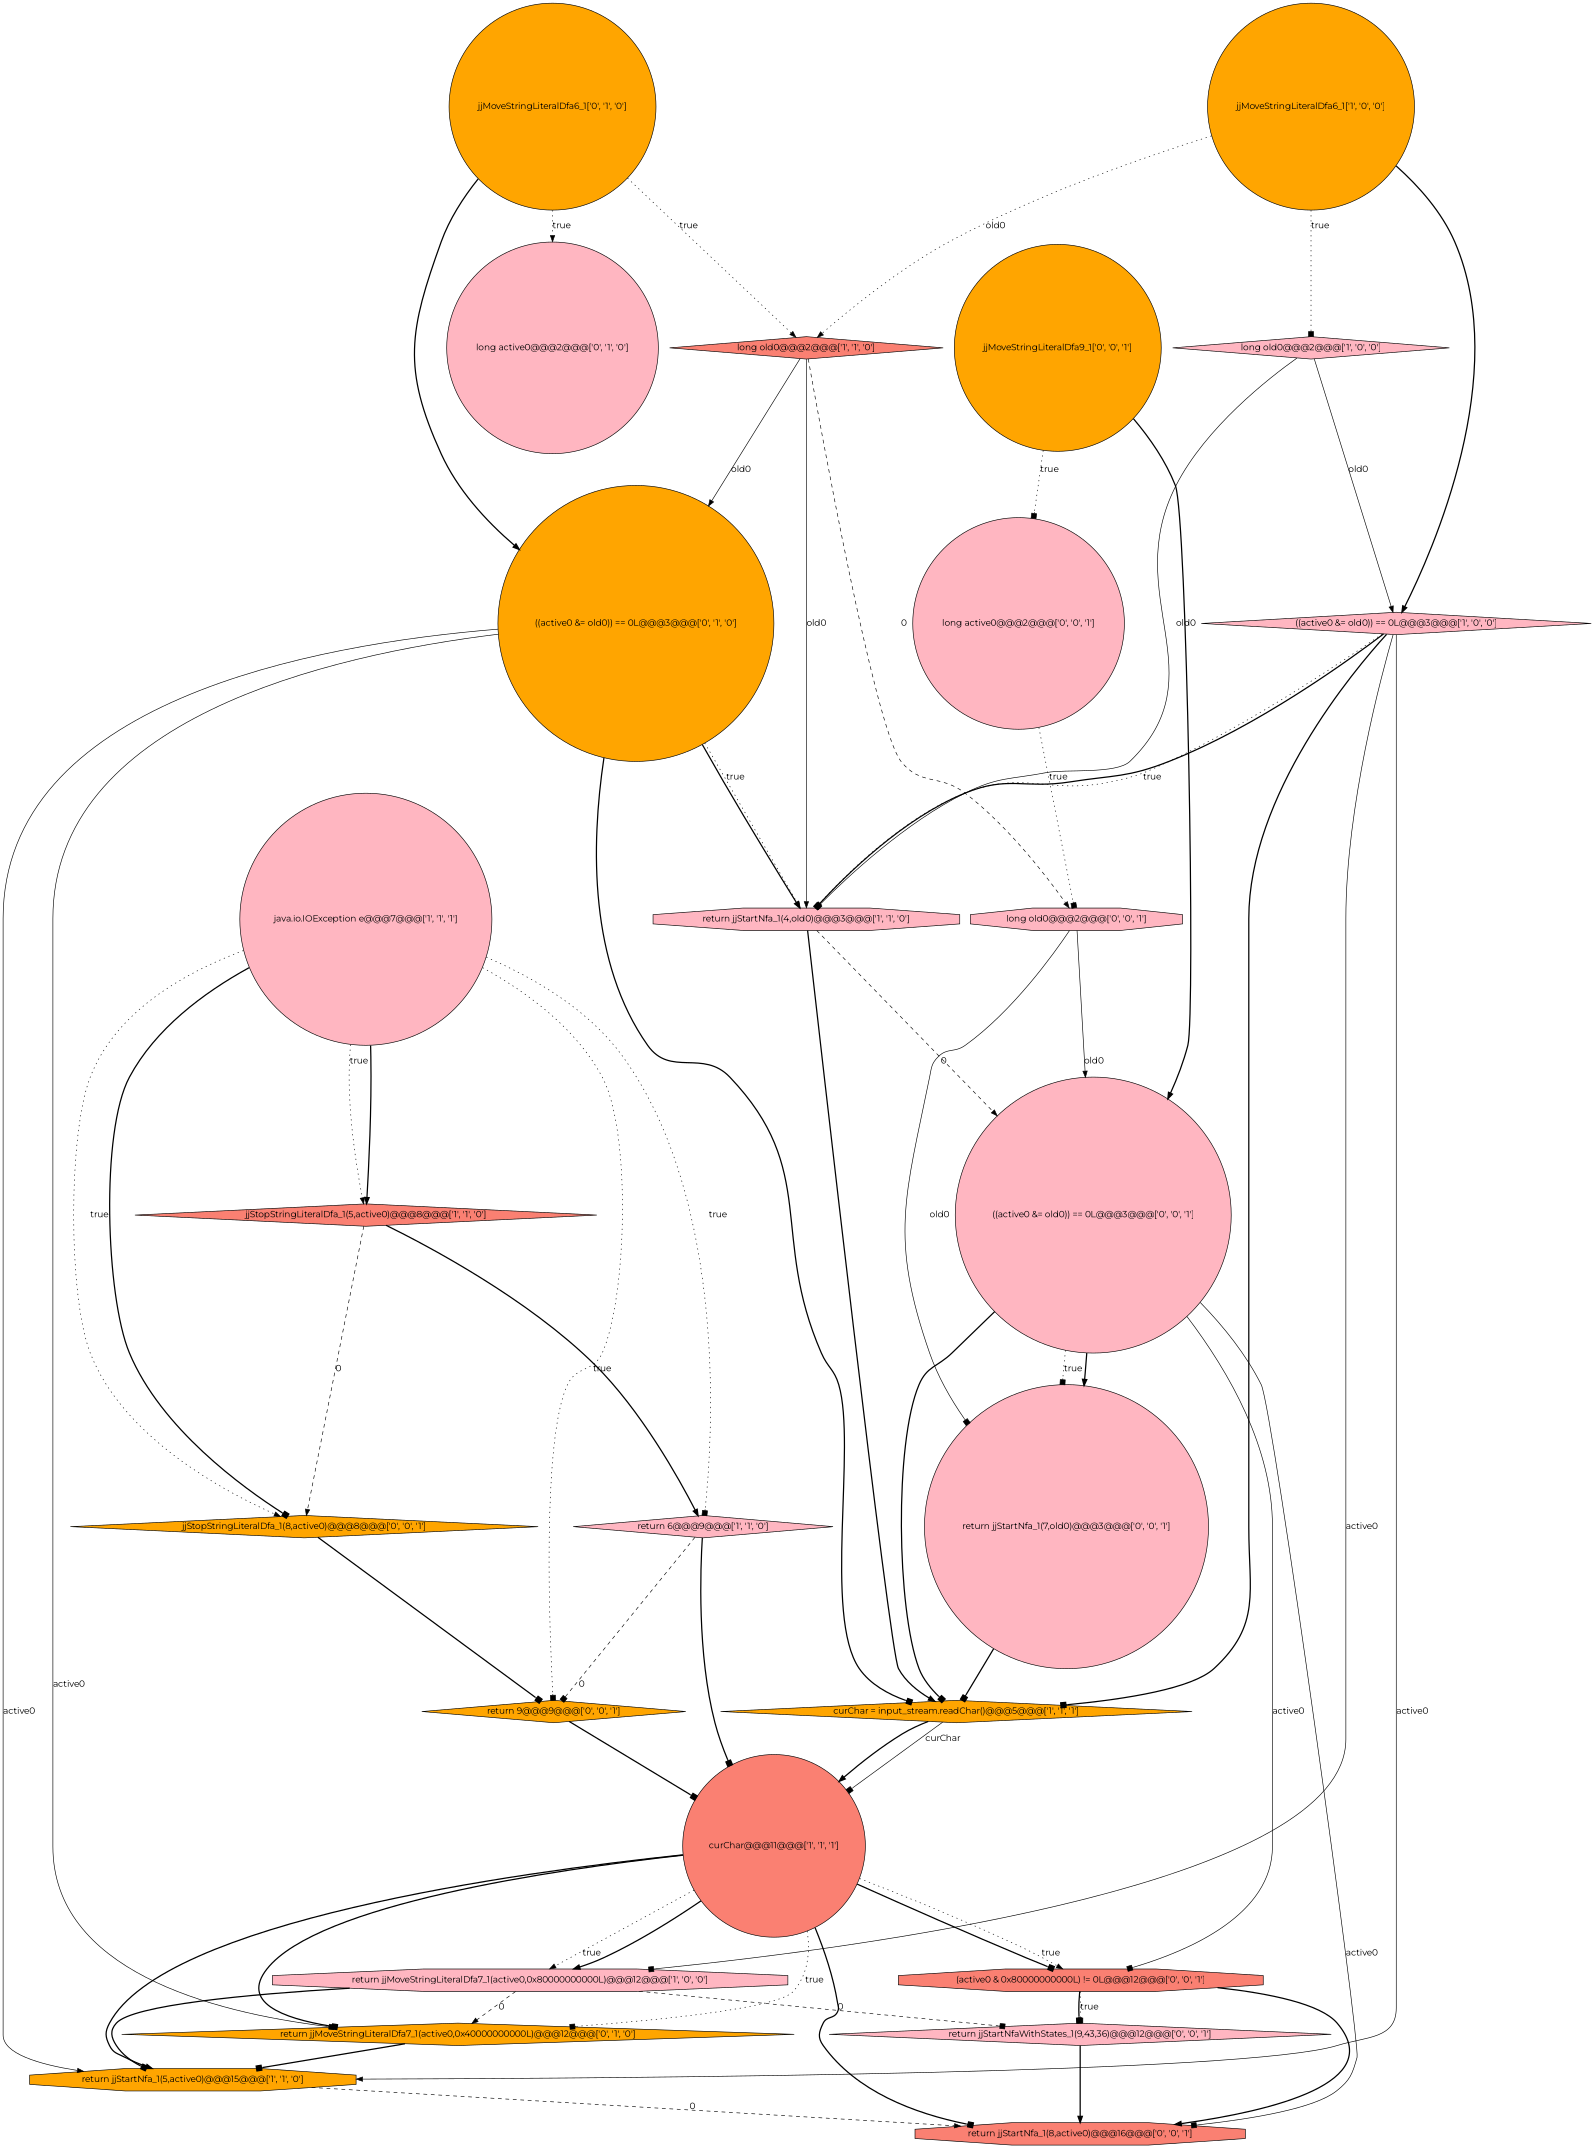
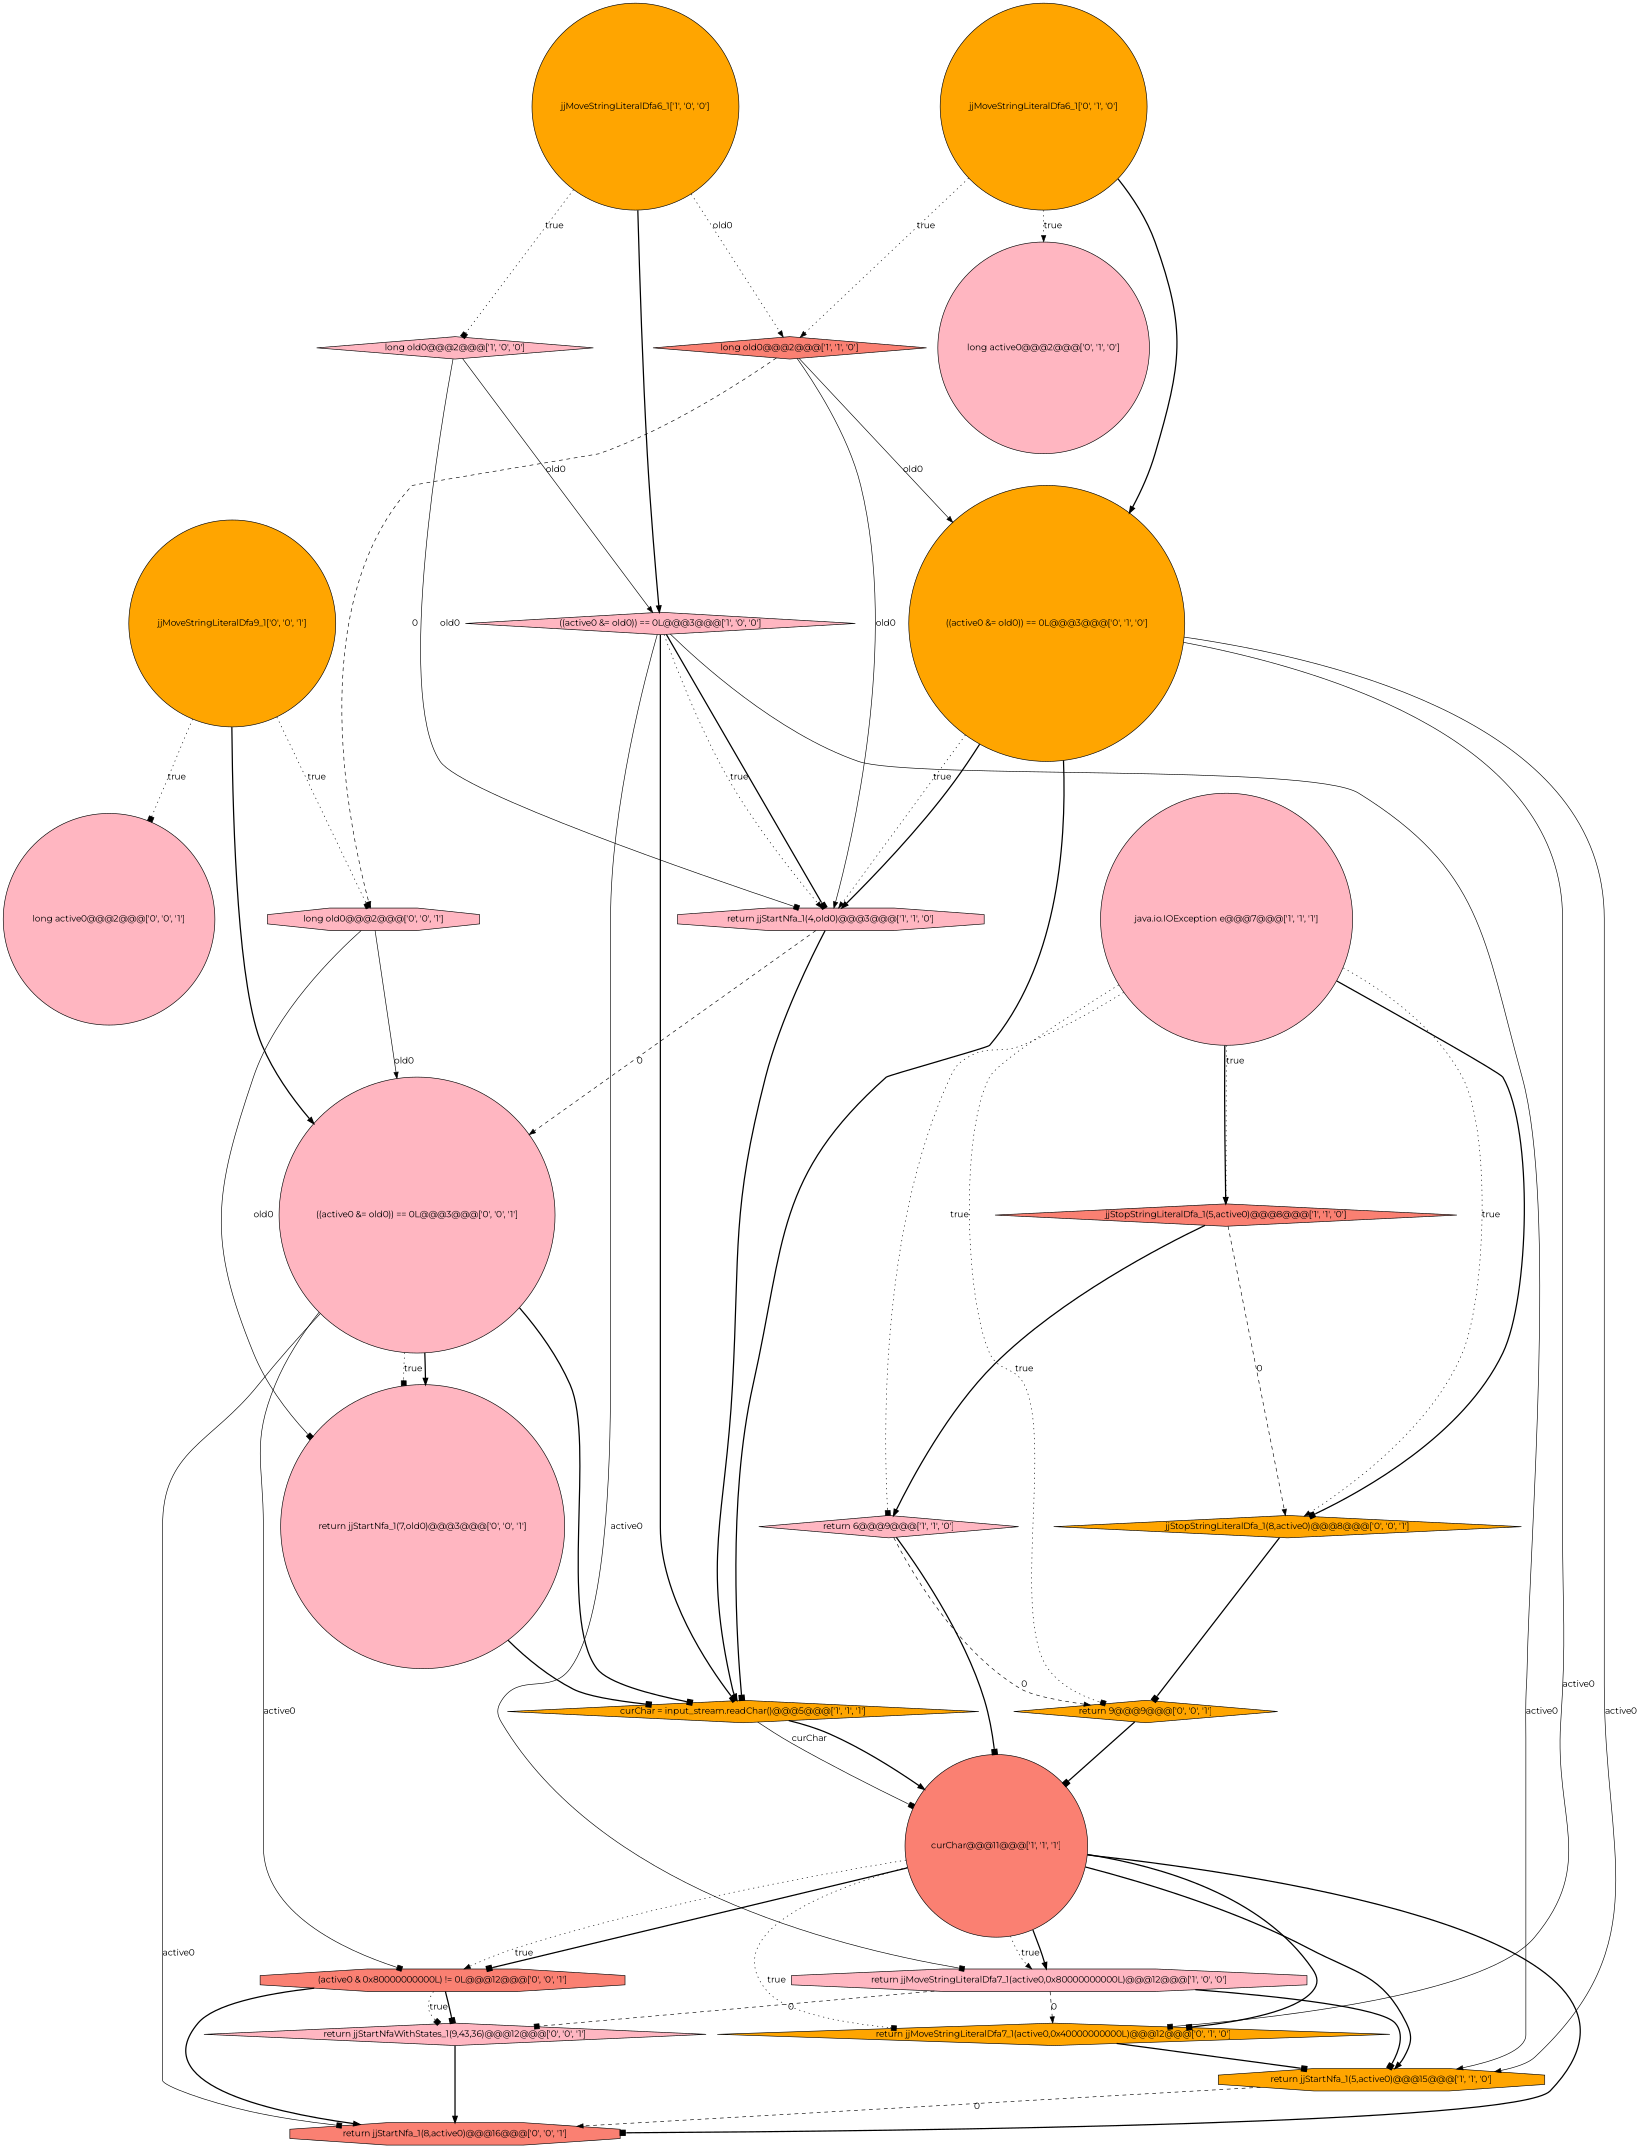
(1056, 815) -> (321, 810)
(630, 1617) -> (969, 1646)
